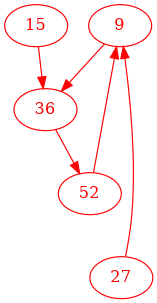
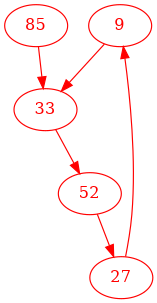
(36, 26) -> (36, 26)
(46, 110) -> (46, 110)
(104, 116) -> (103, 230)
